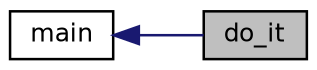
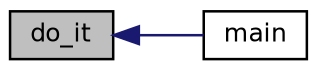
(171, 35) -> (171, 35)
